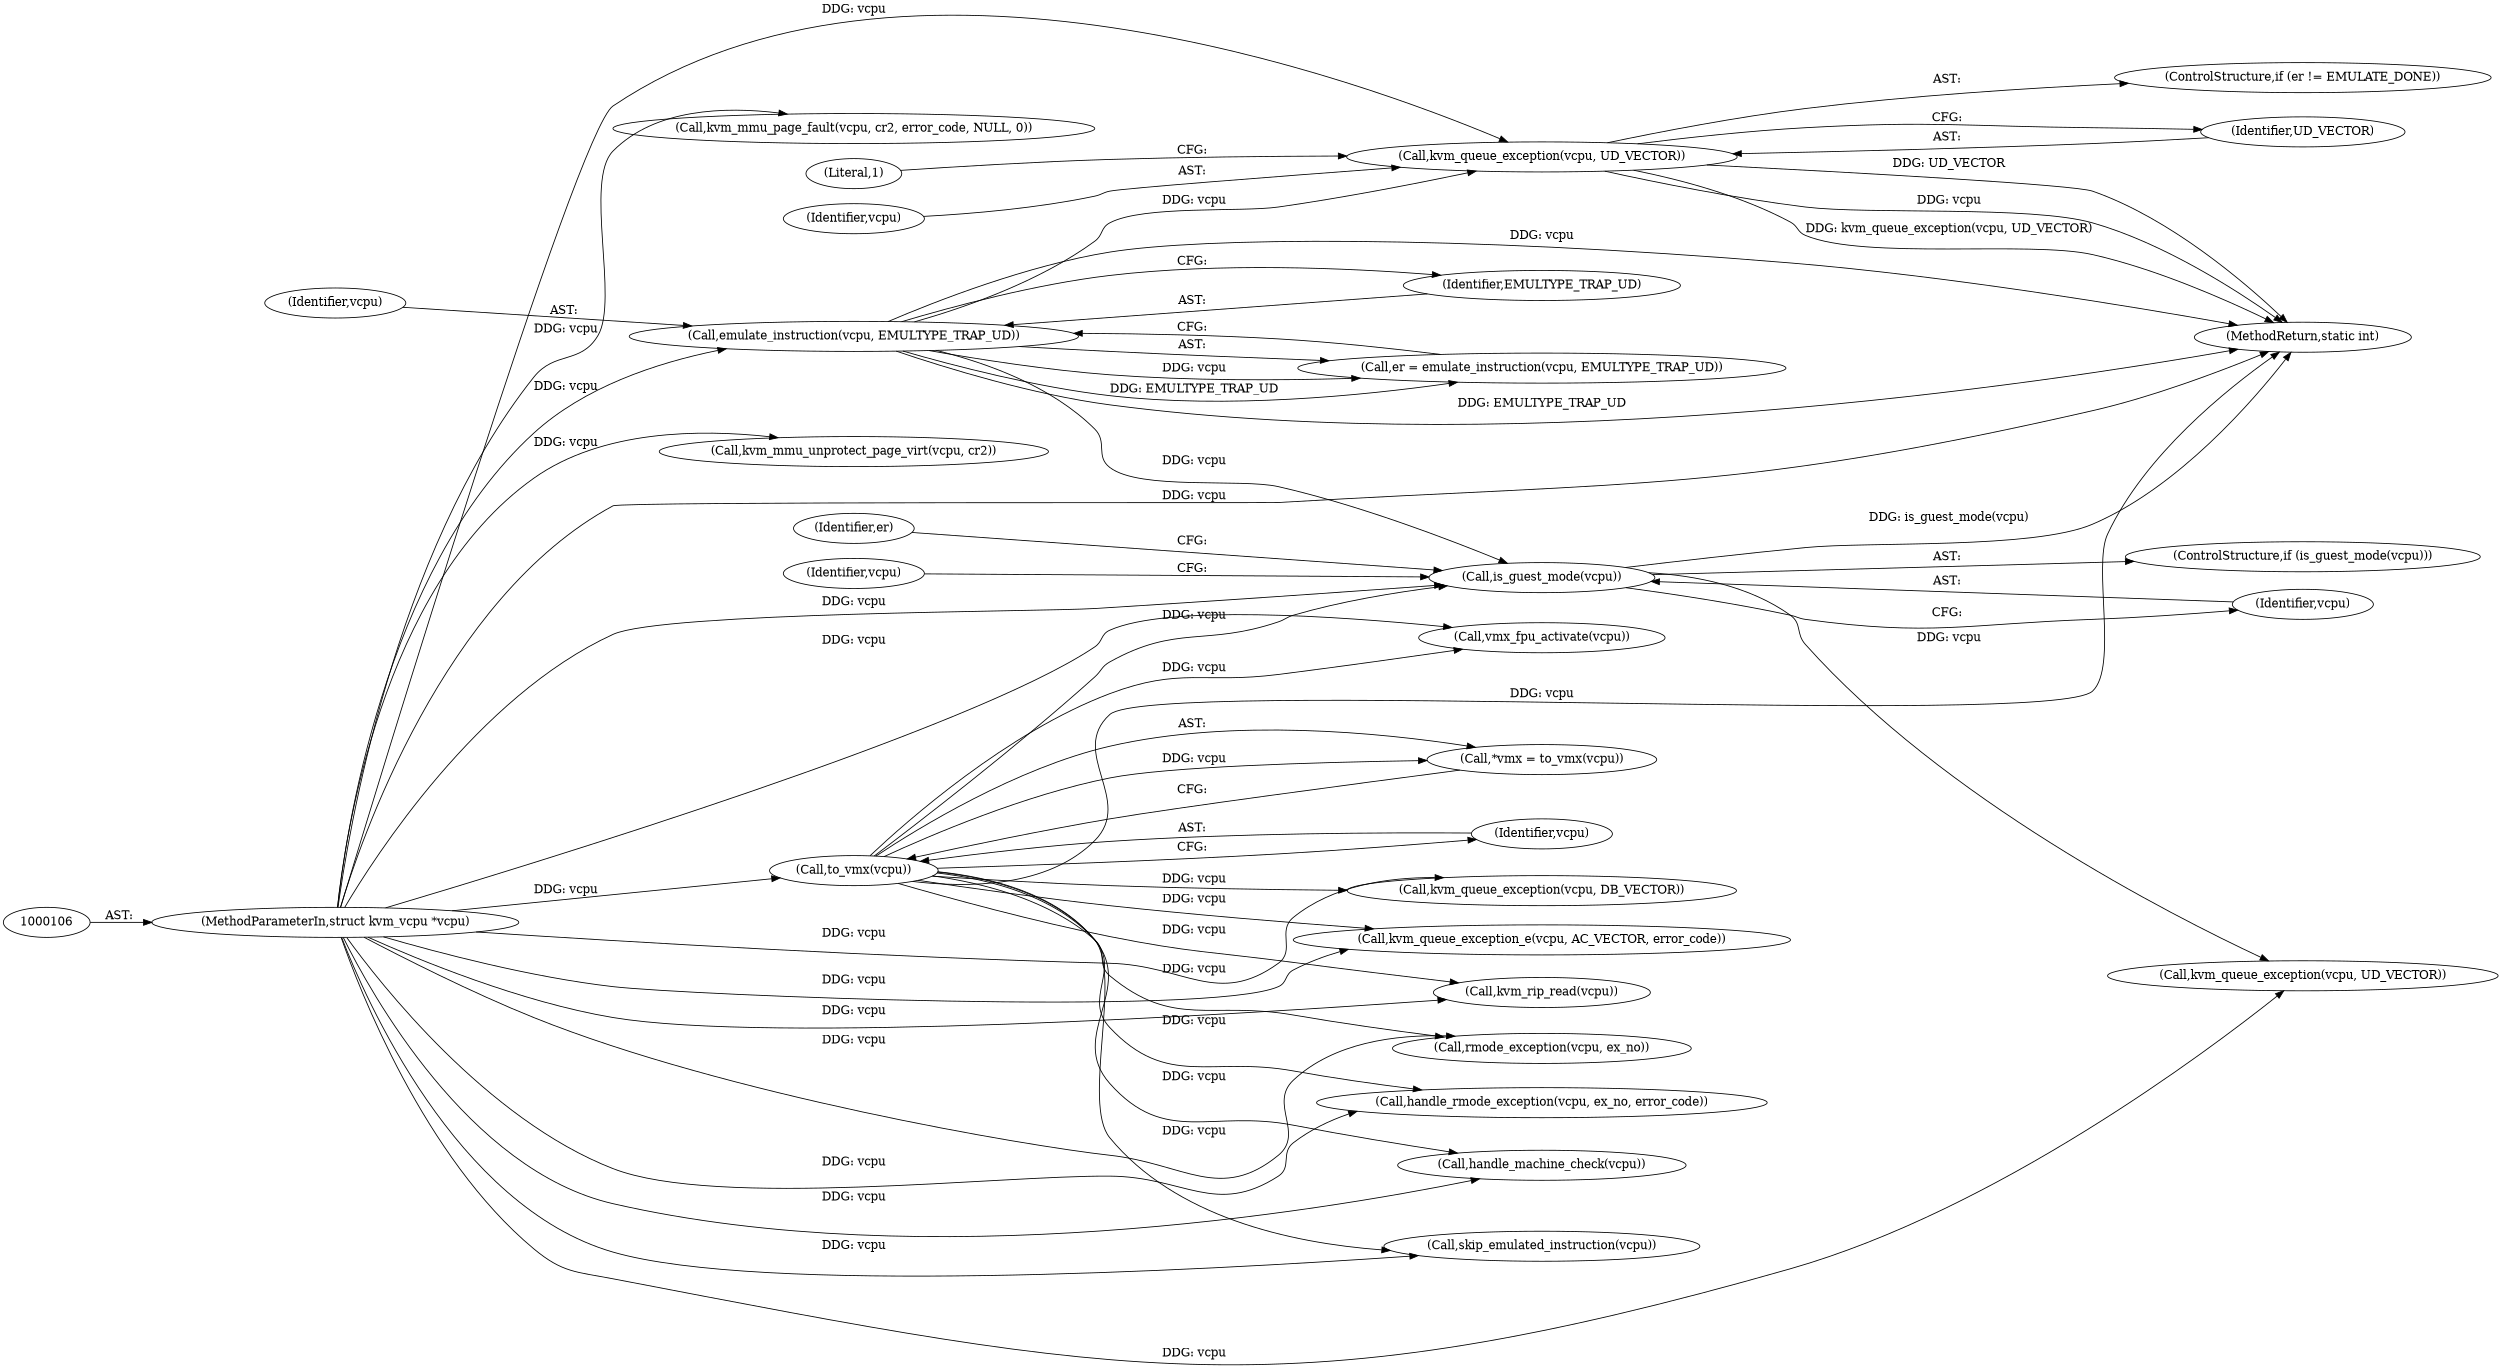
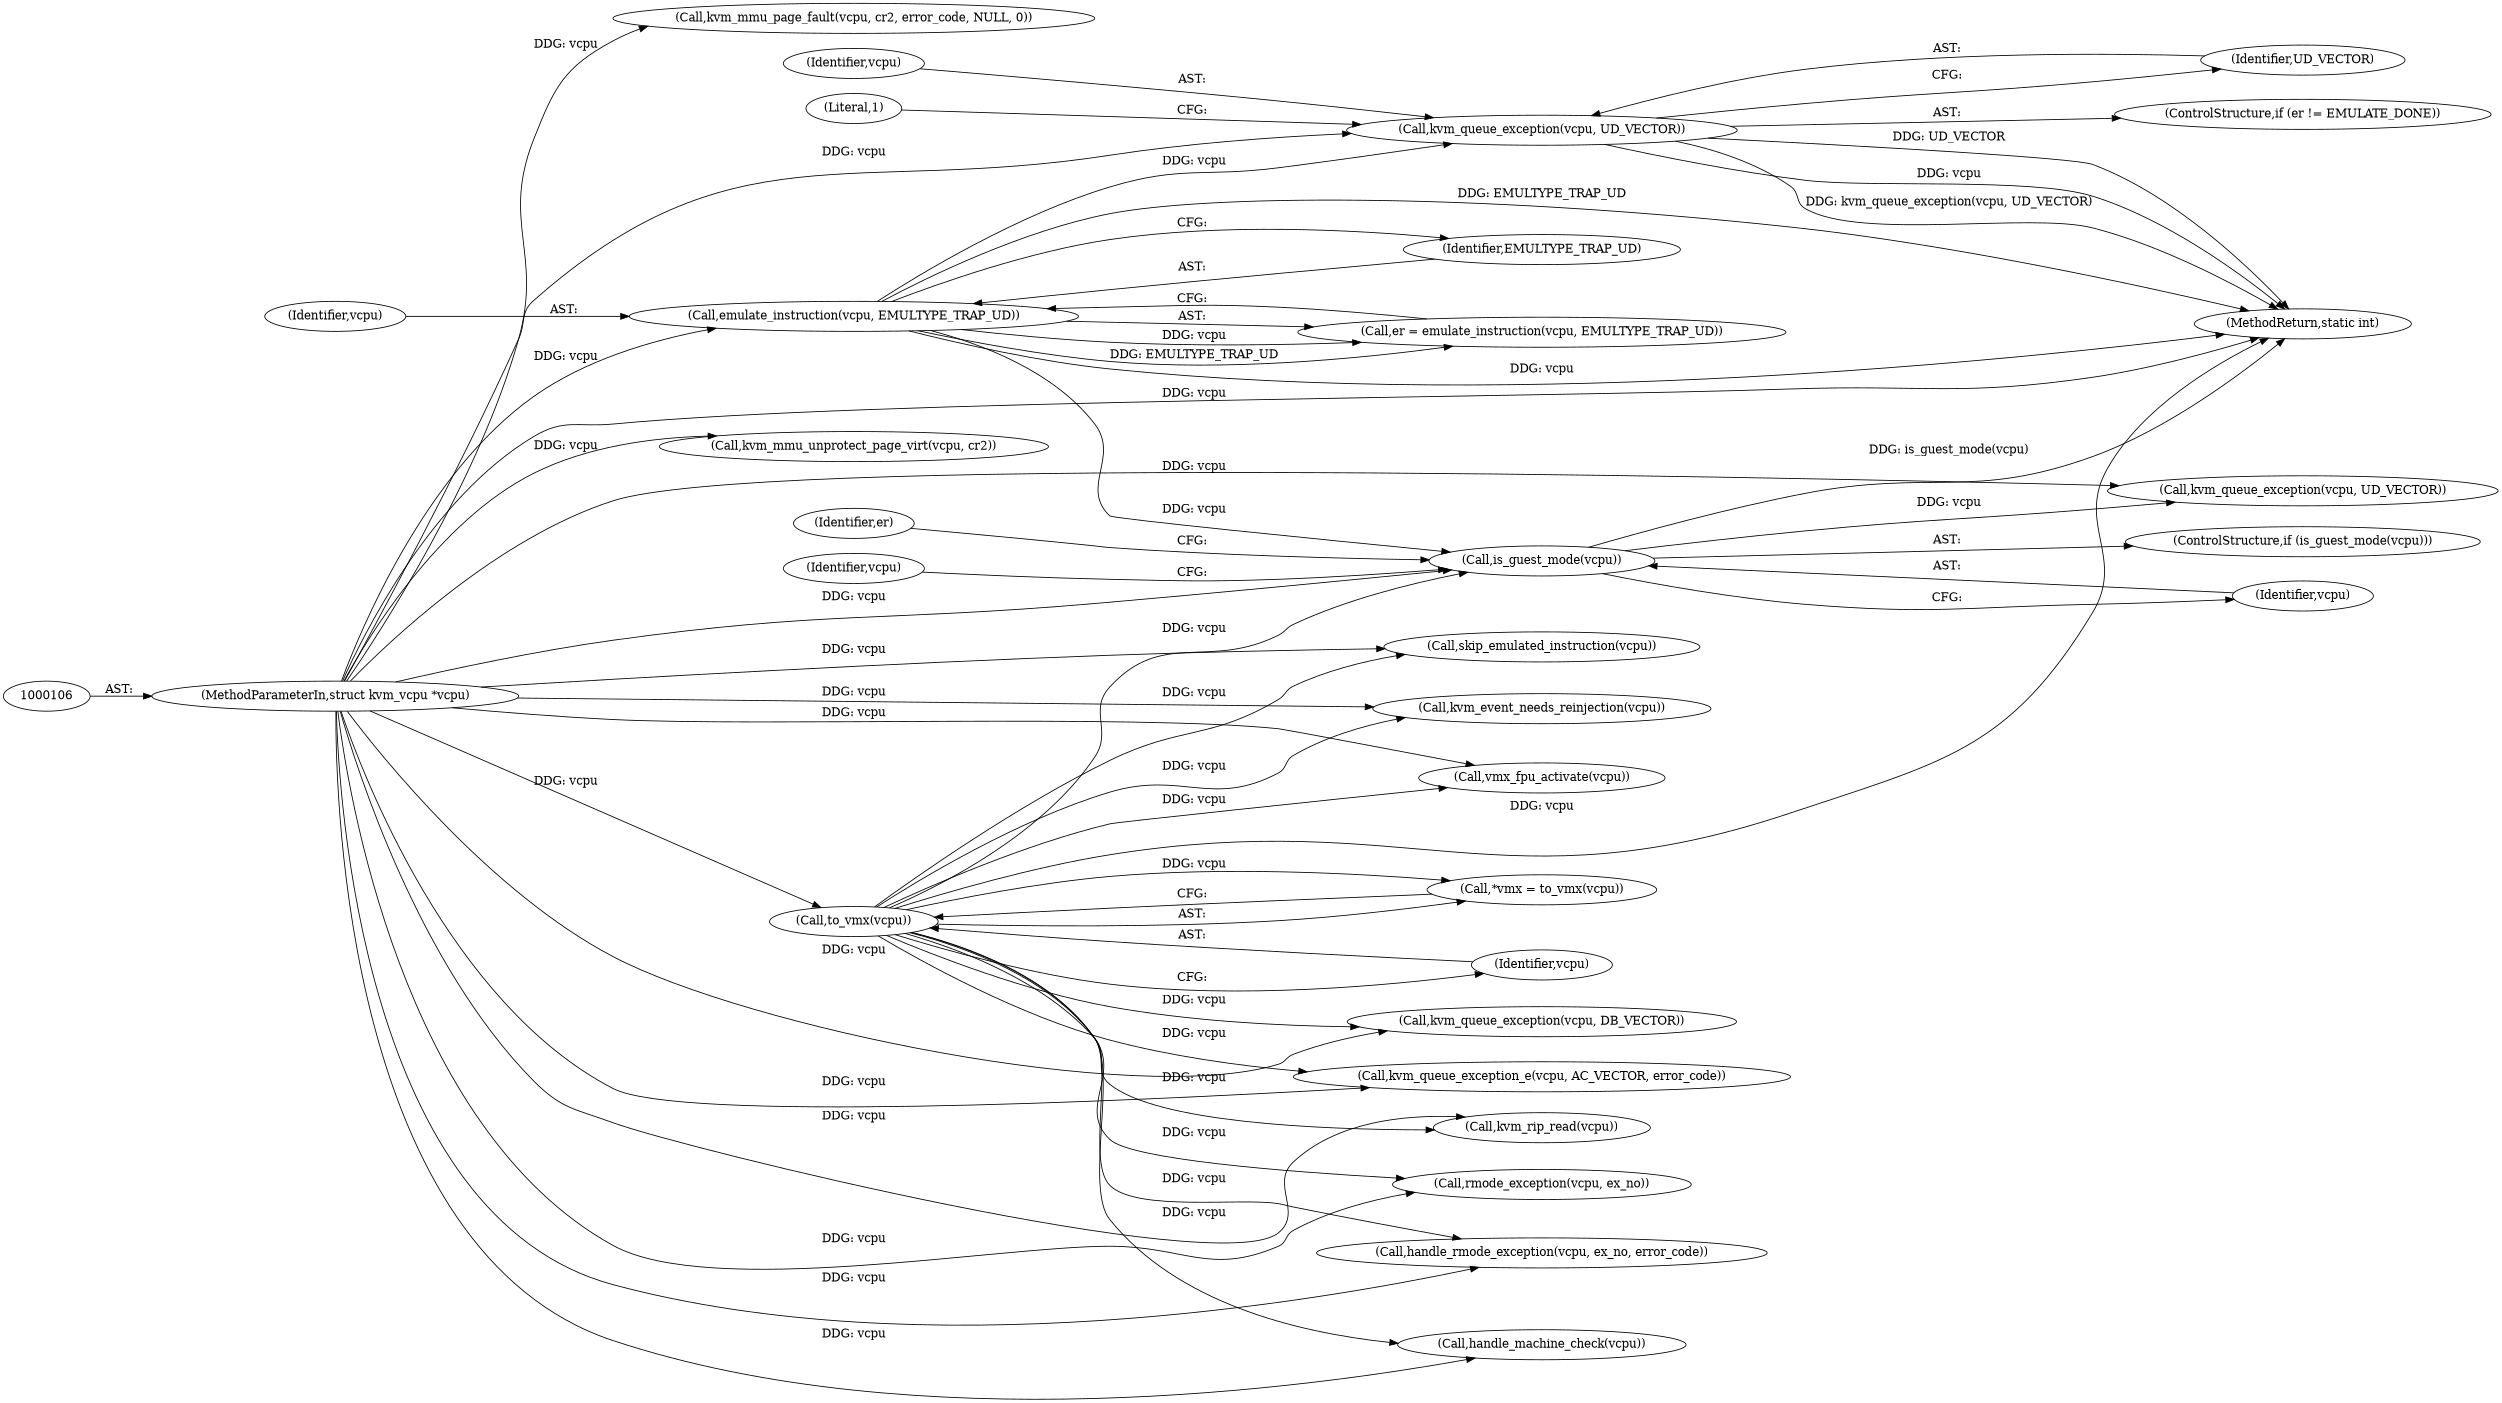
none -> (1542, 709)
